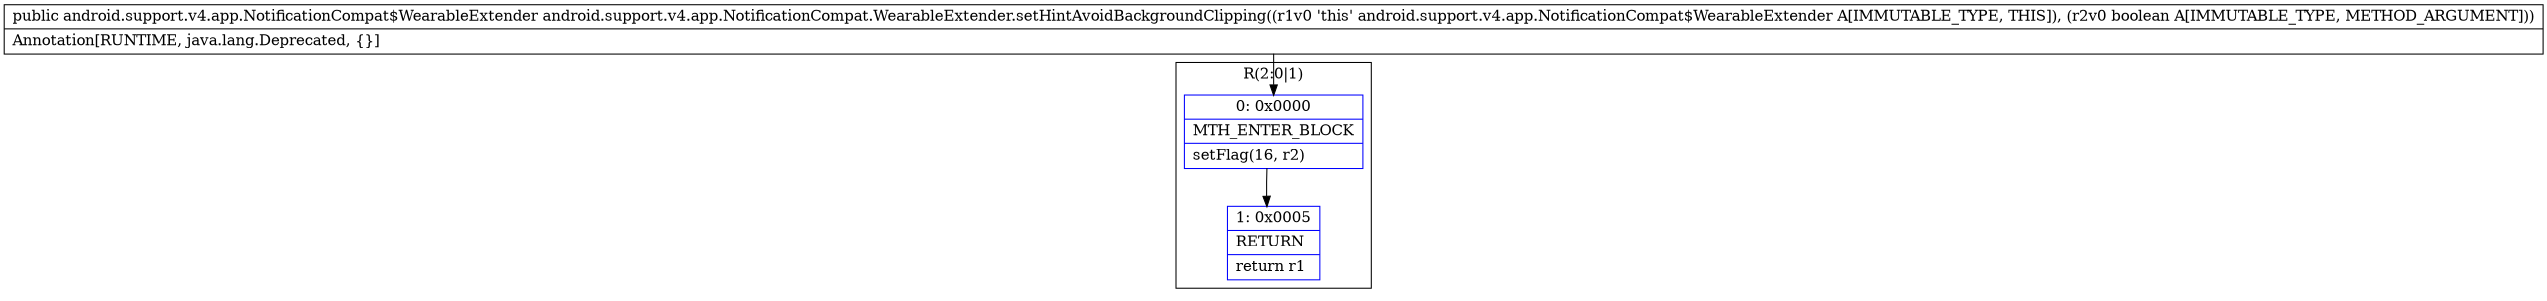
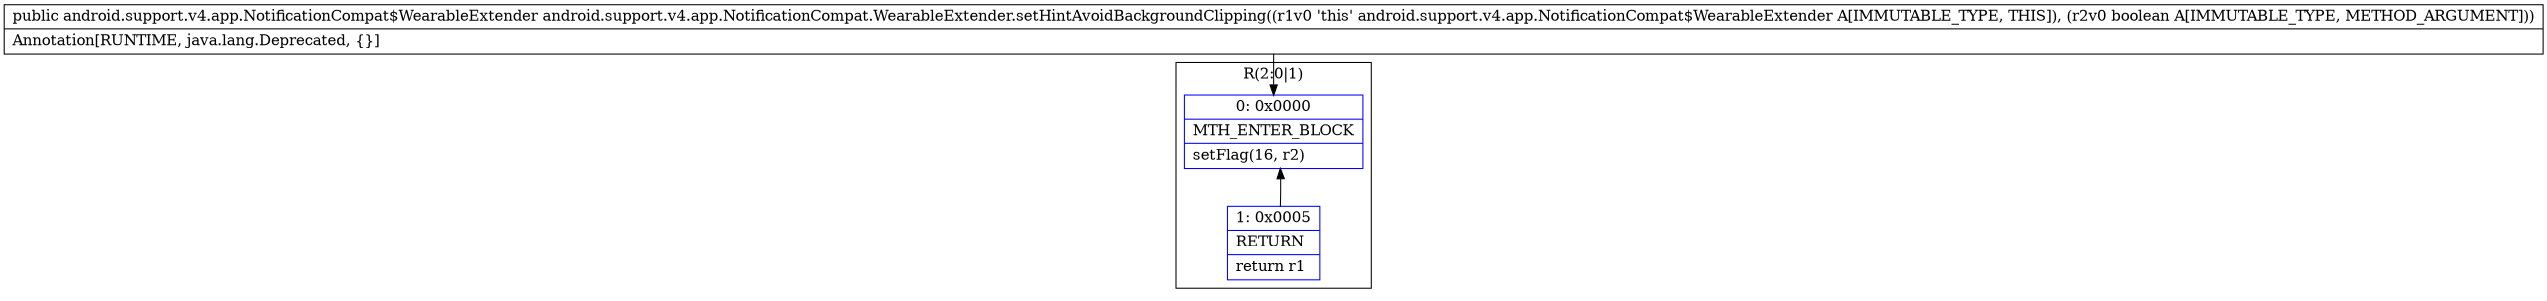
(1267, 182) -> (1281, 193)
